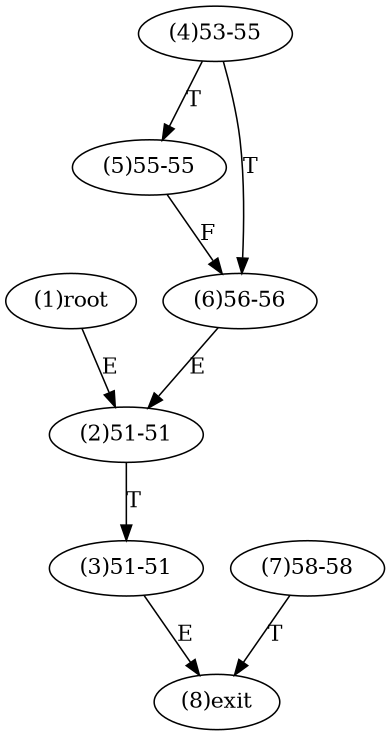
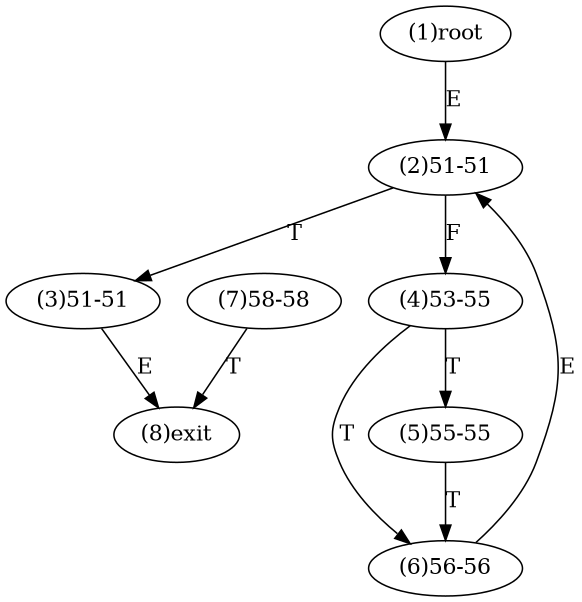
none -> (446, 227)
(208, 234) -> (453, 502)
